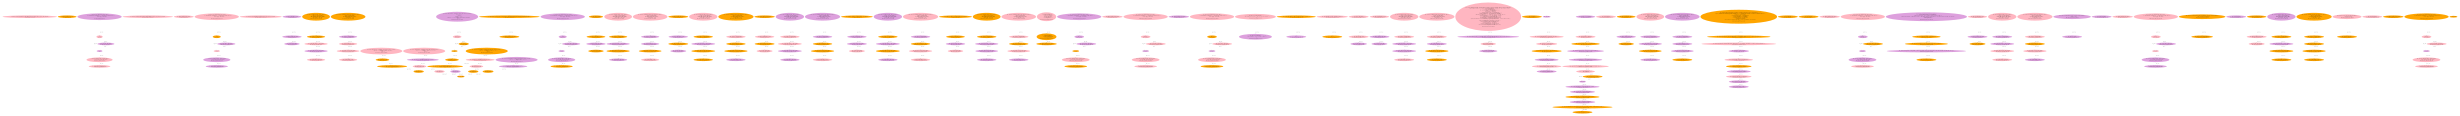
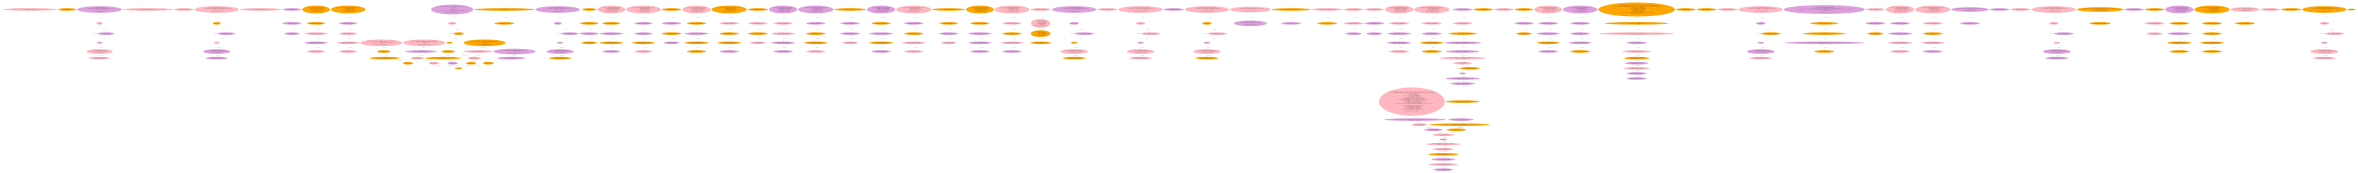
none -> (1041, 10)
none -> (1443, 135)
